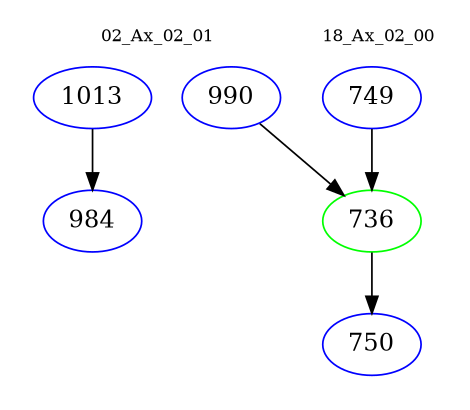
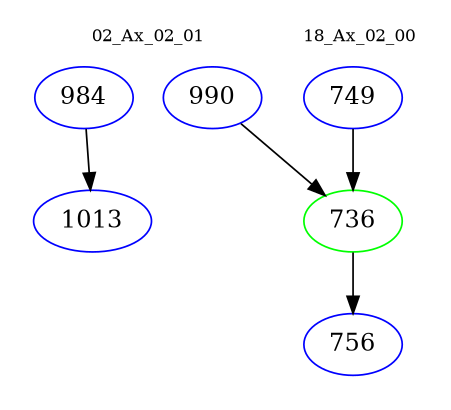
(93, 151) -> (88, 151)
(372, 344) -> (353, 344)
